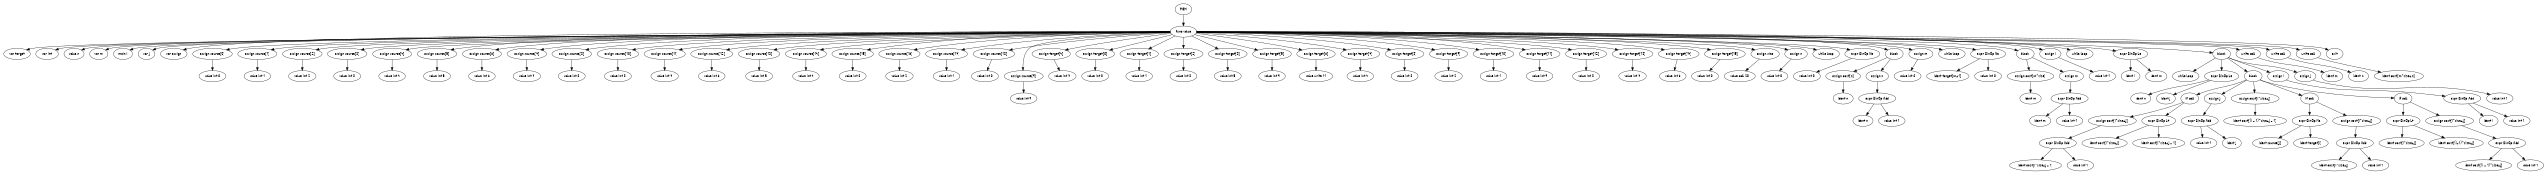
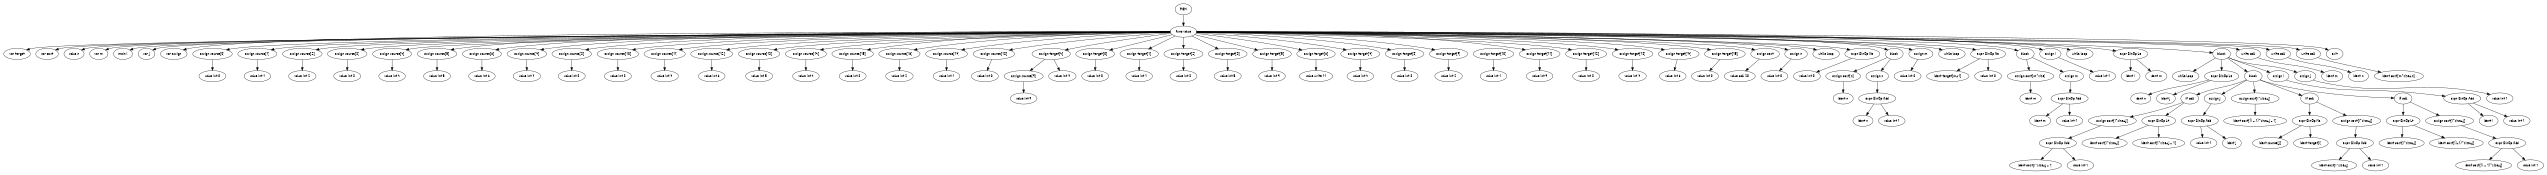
(1065, 40) -> (1039, 64)
(1393, 40) -> none
(47, 54) -> (47, 54)
(1765, 54) -> (1765, 54)
